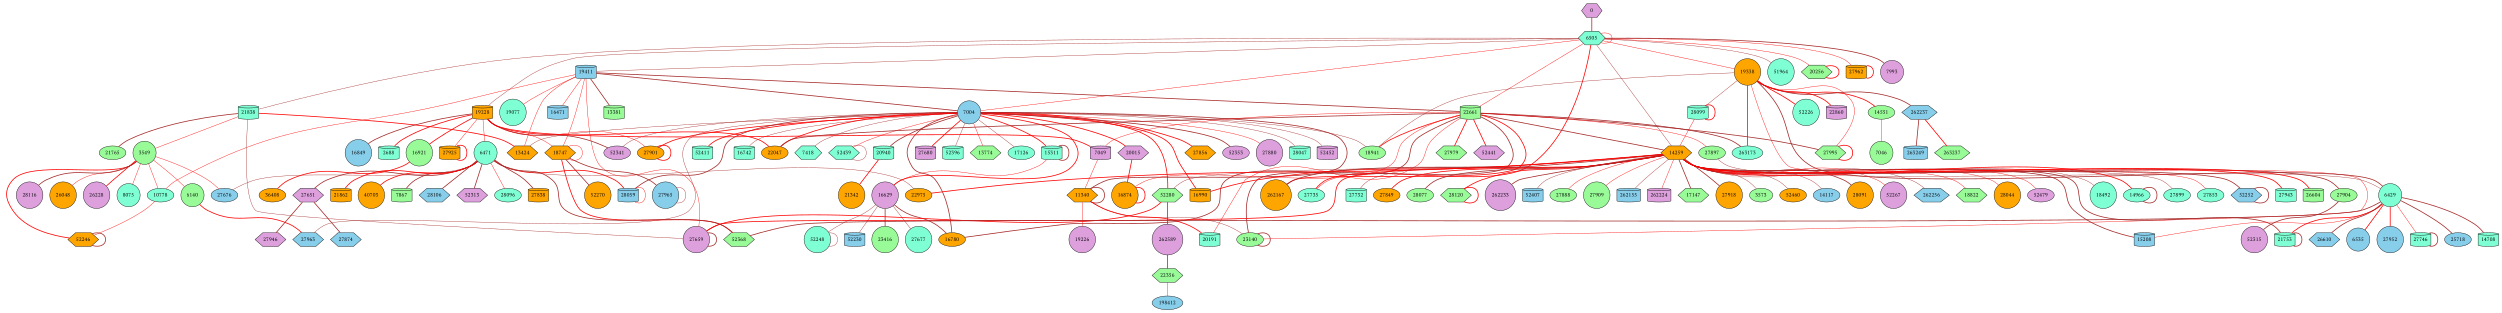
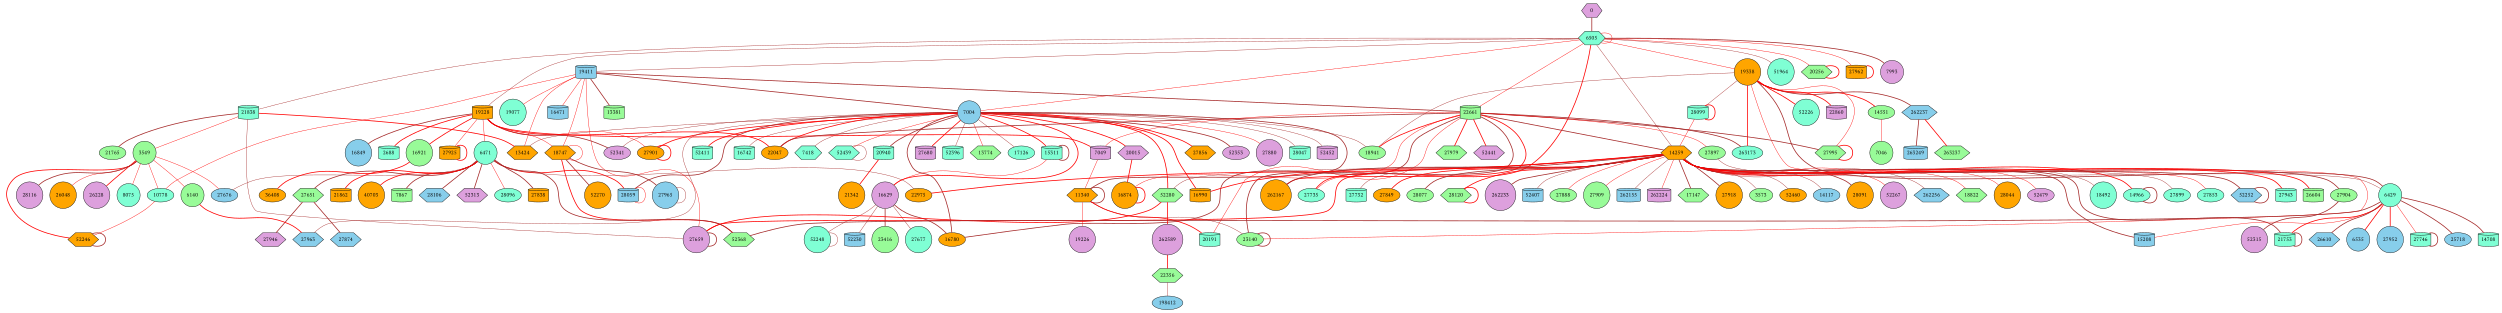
(308, 195) -> (308, 195)
